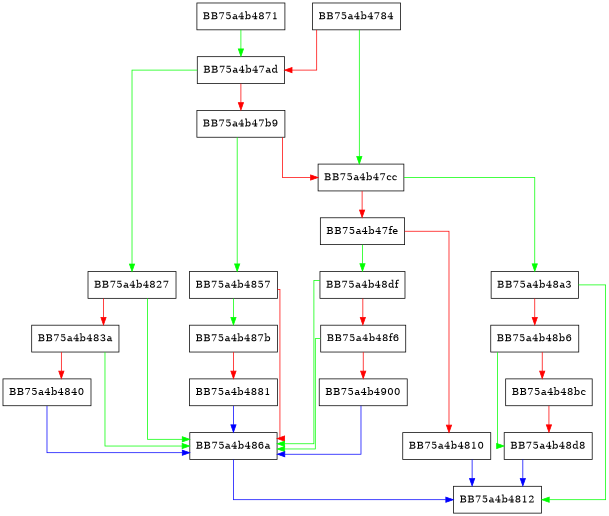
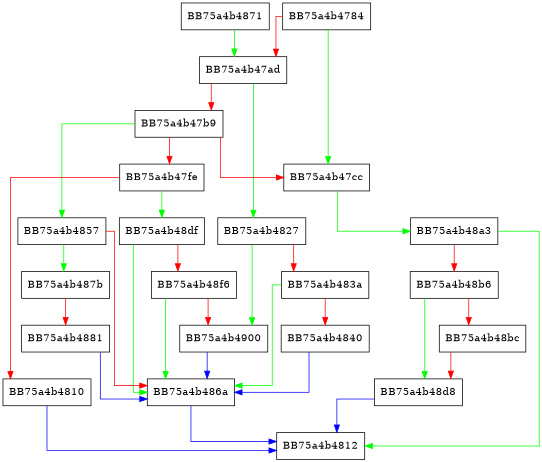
(362, 201) -> (169, 147)
(147, 386) -> (252, 281)
